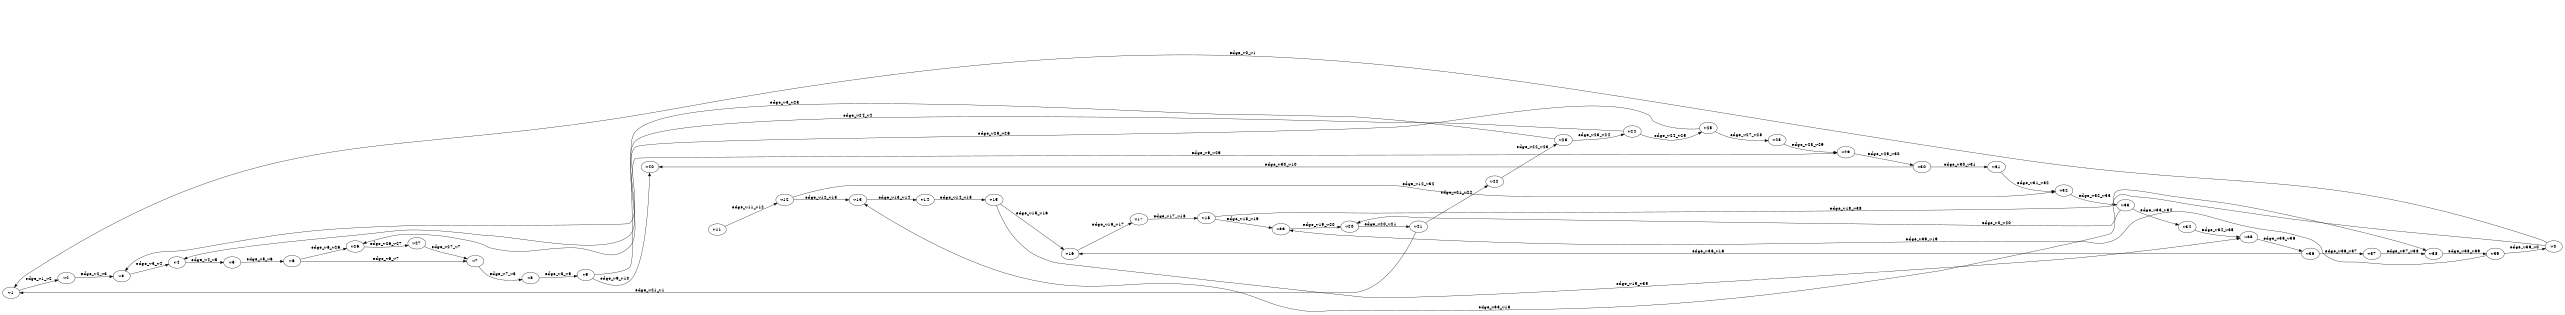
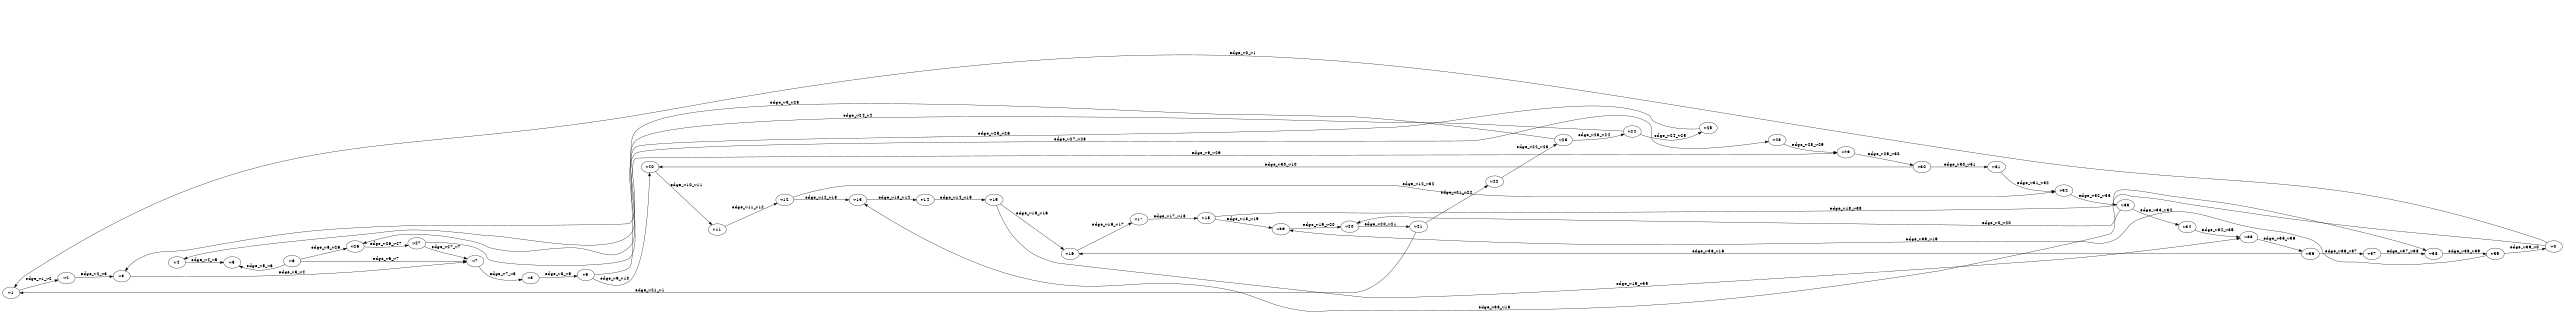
(1739, 139) -> (1051, 142)
none -> (683, 197)
(261, 262) -> (264, 270)
(148, 270) -> (297, 275)
